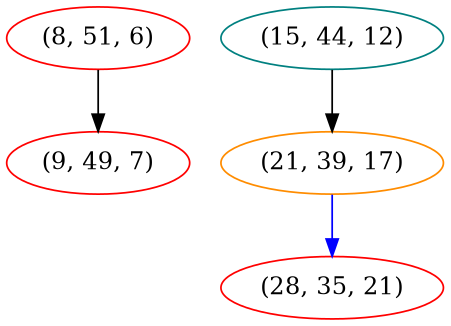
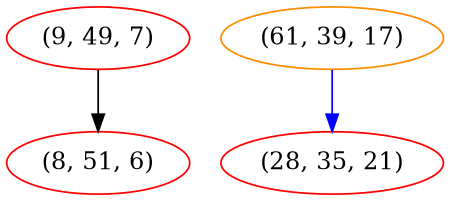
(332, 38) -> none
(98, 92) -> (98, 92)
(332, 163) -> (332, 38)
